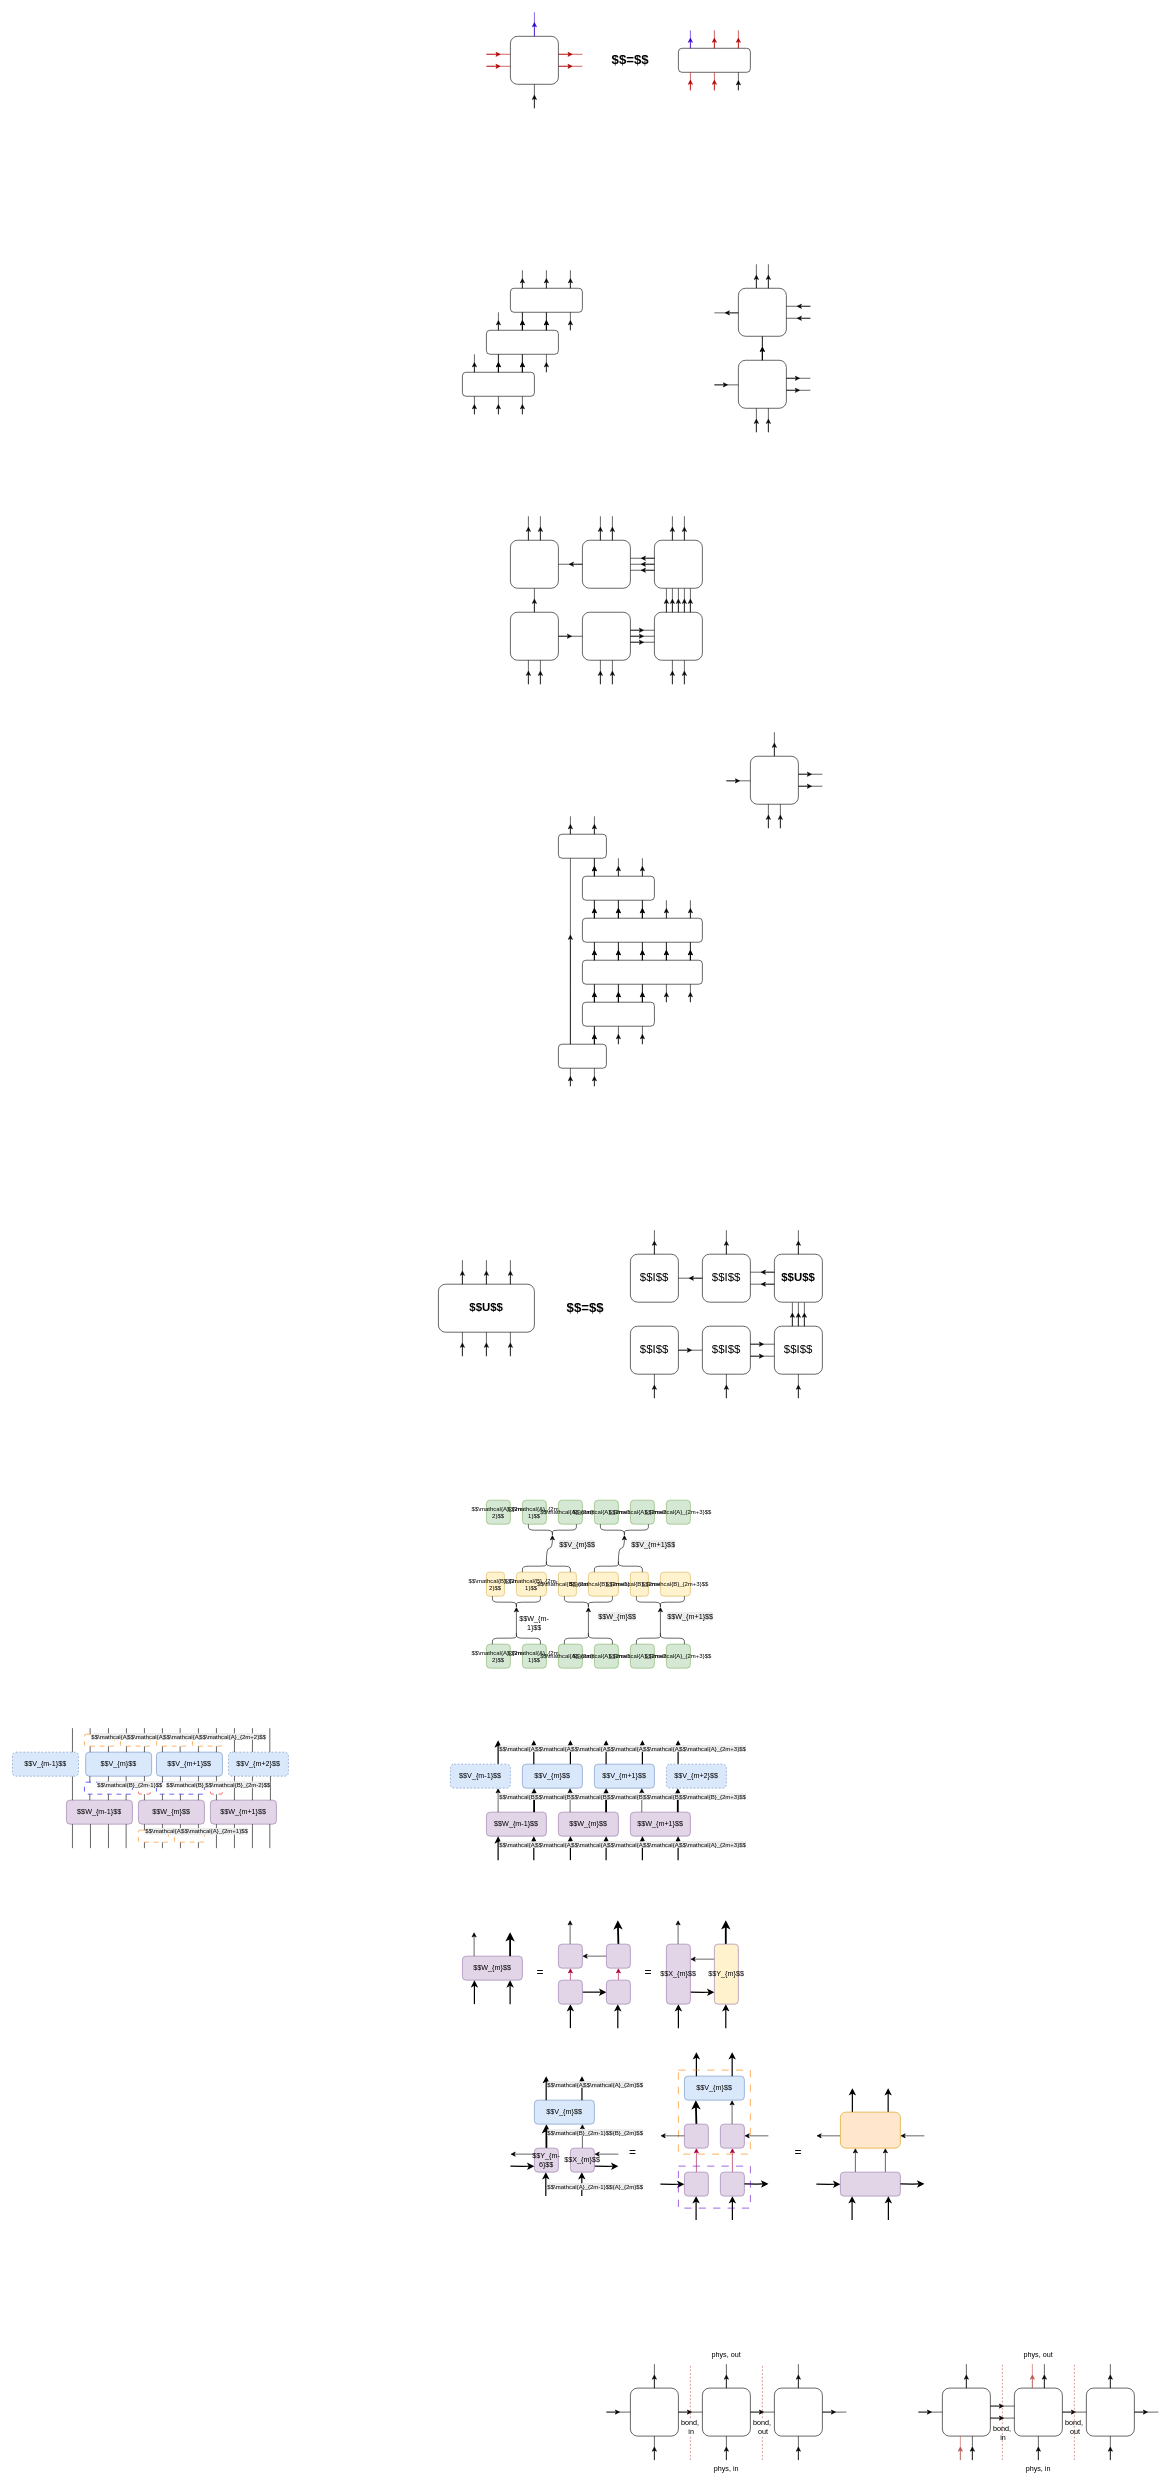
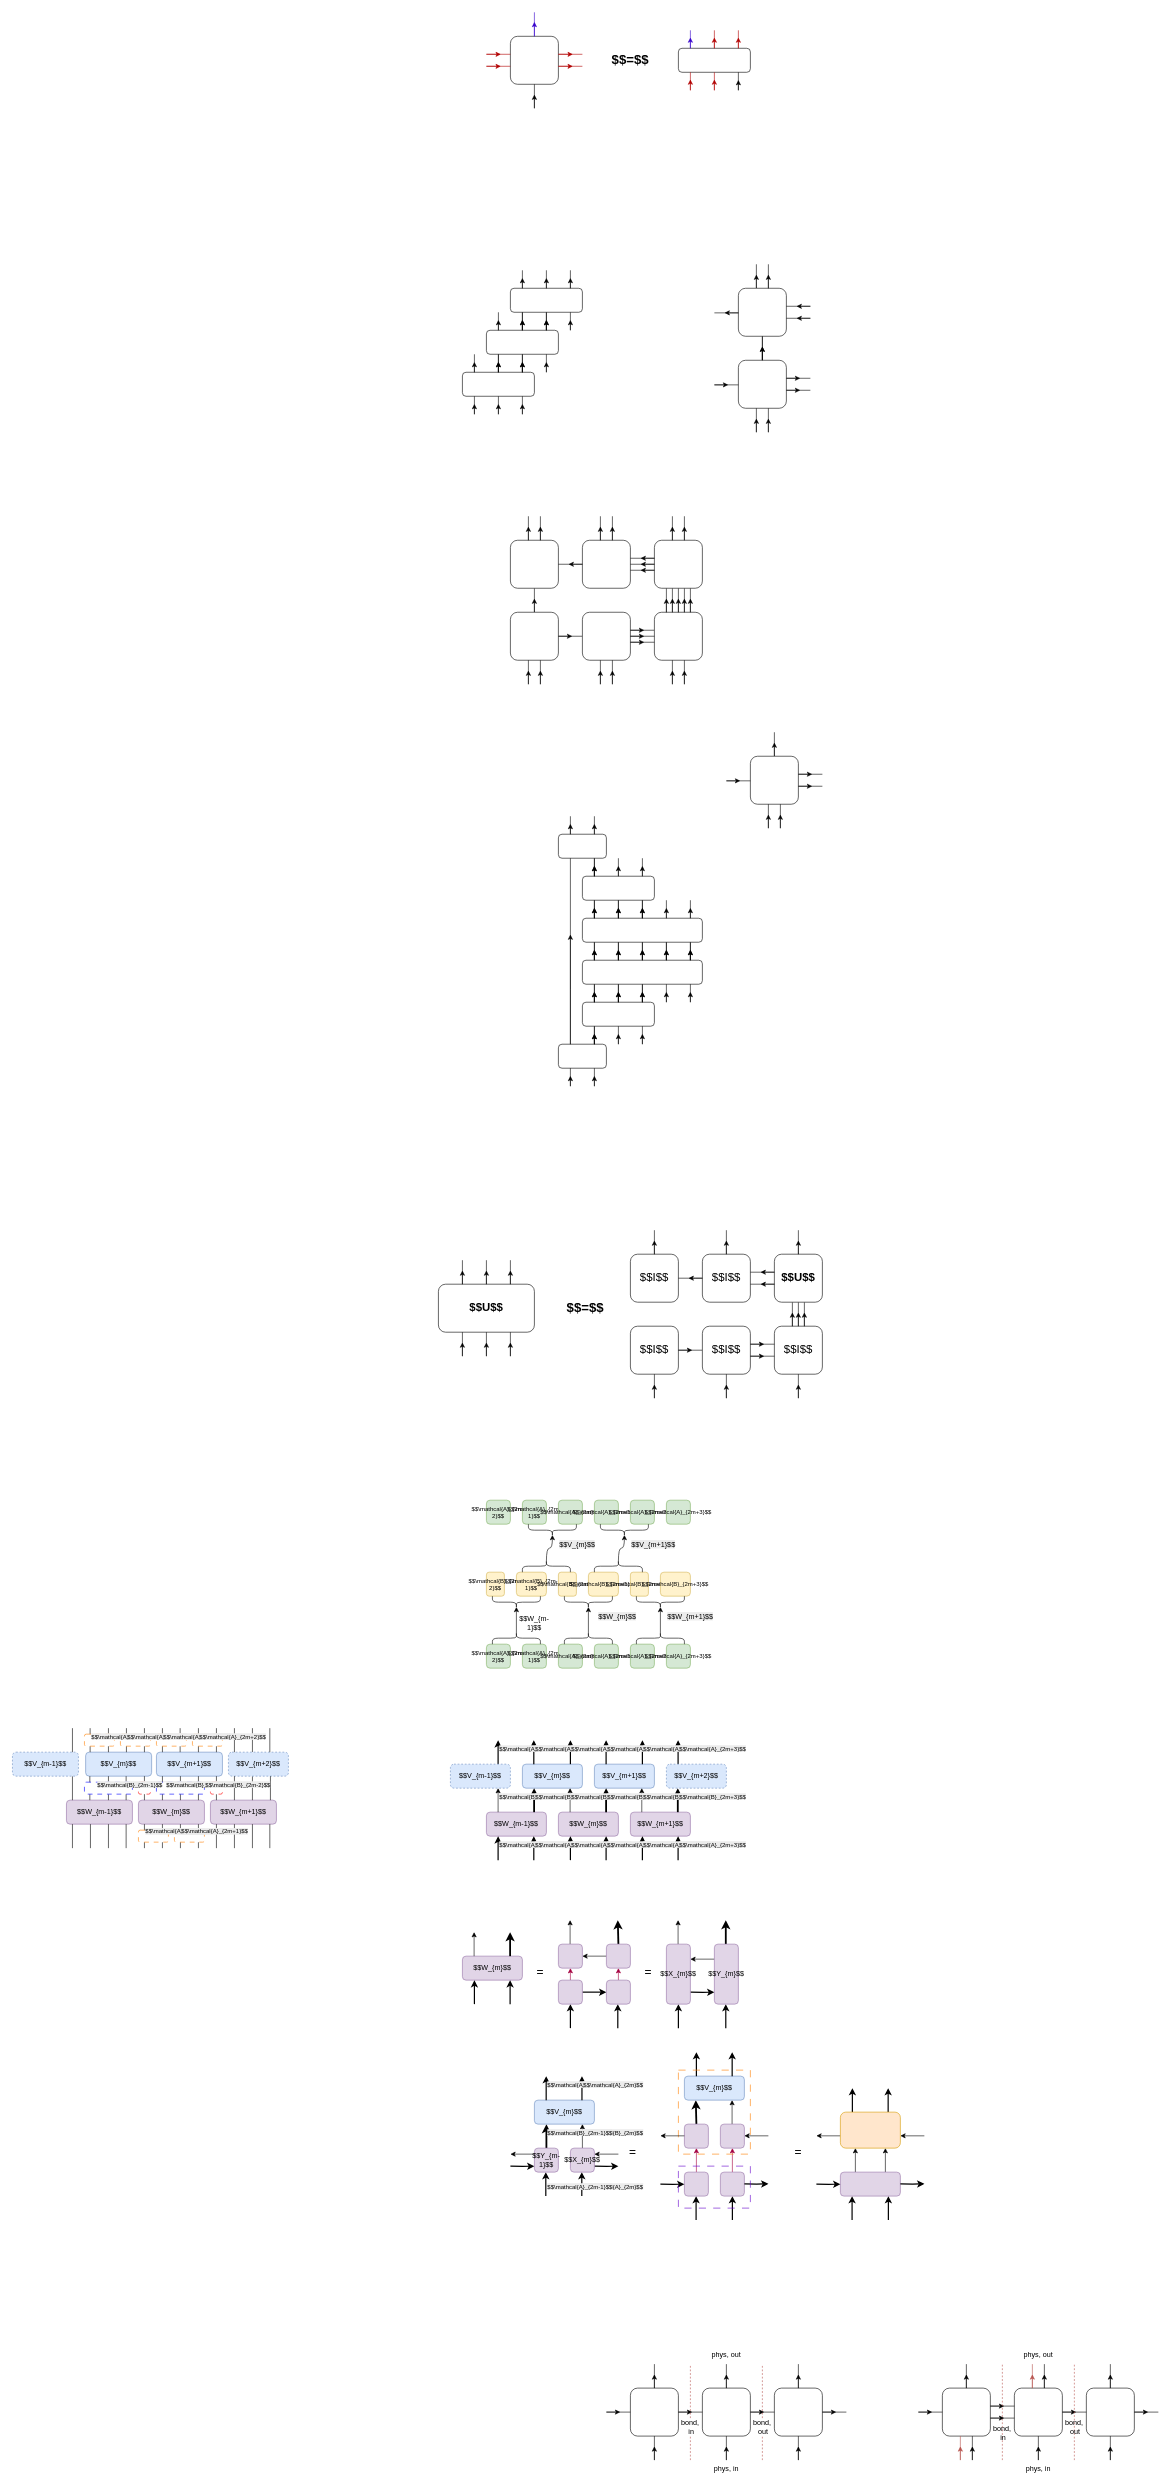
(726, 1974) -> (726, 1974)
(546, 2160) -> (546, 2160)
